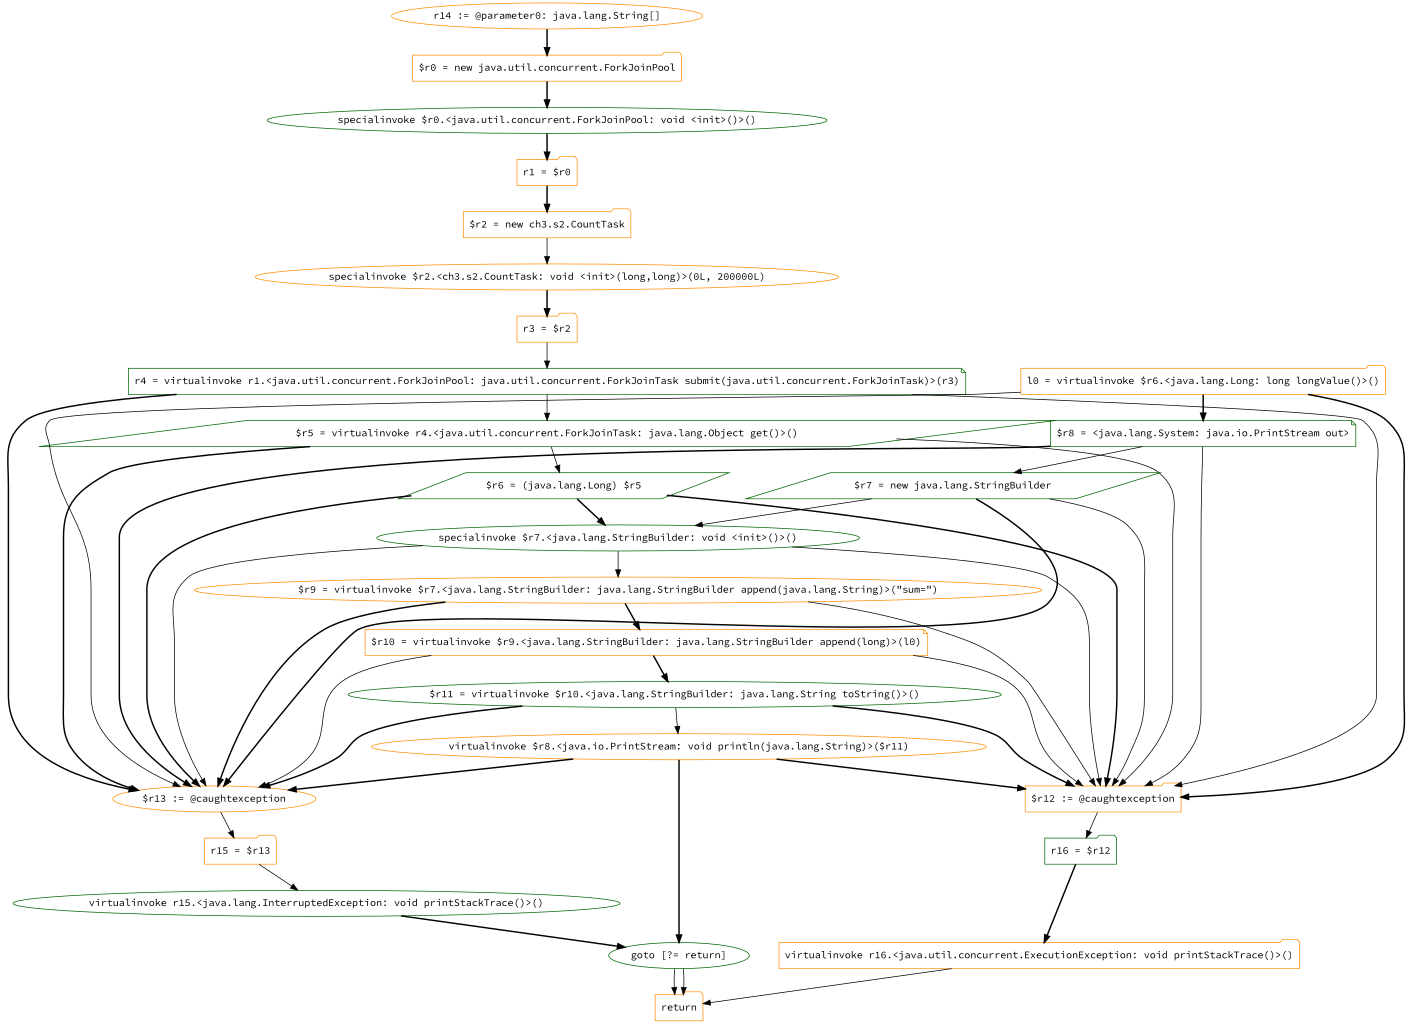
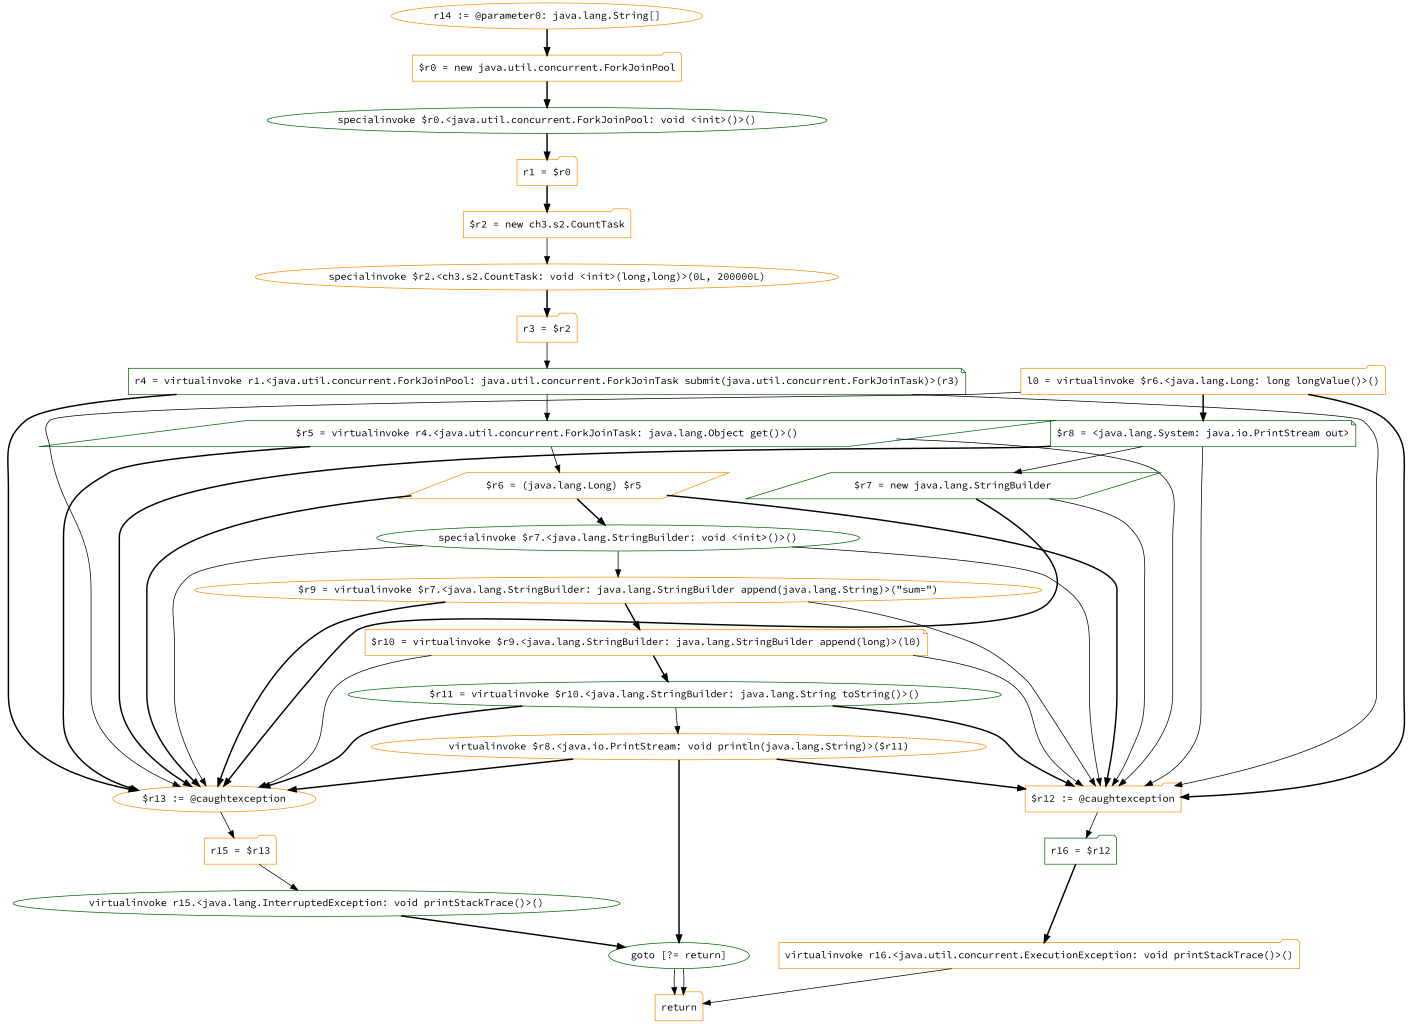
(564, 486) -> (564, 486)
(783, 512) -> none
